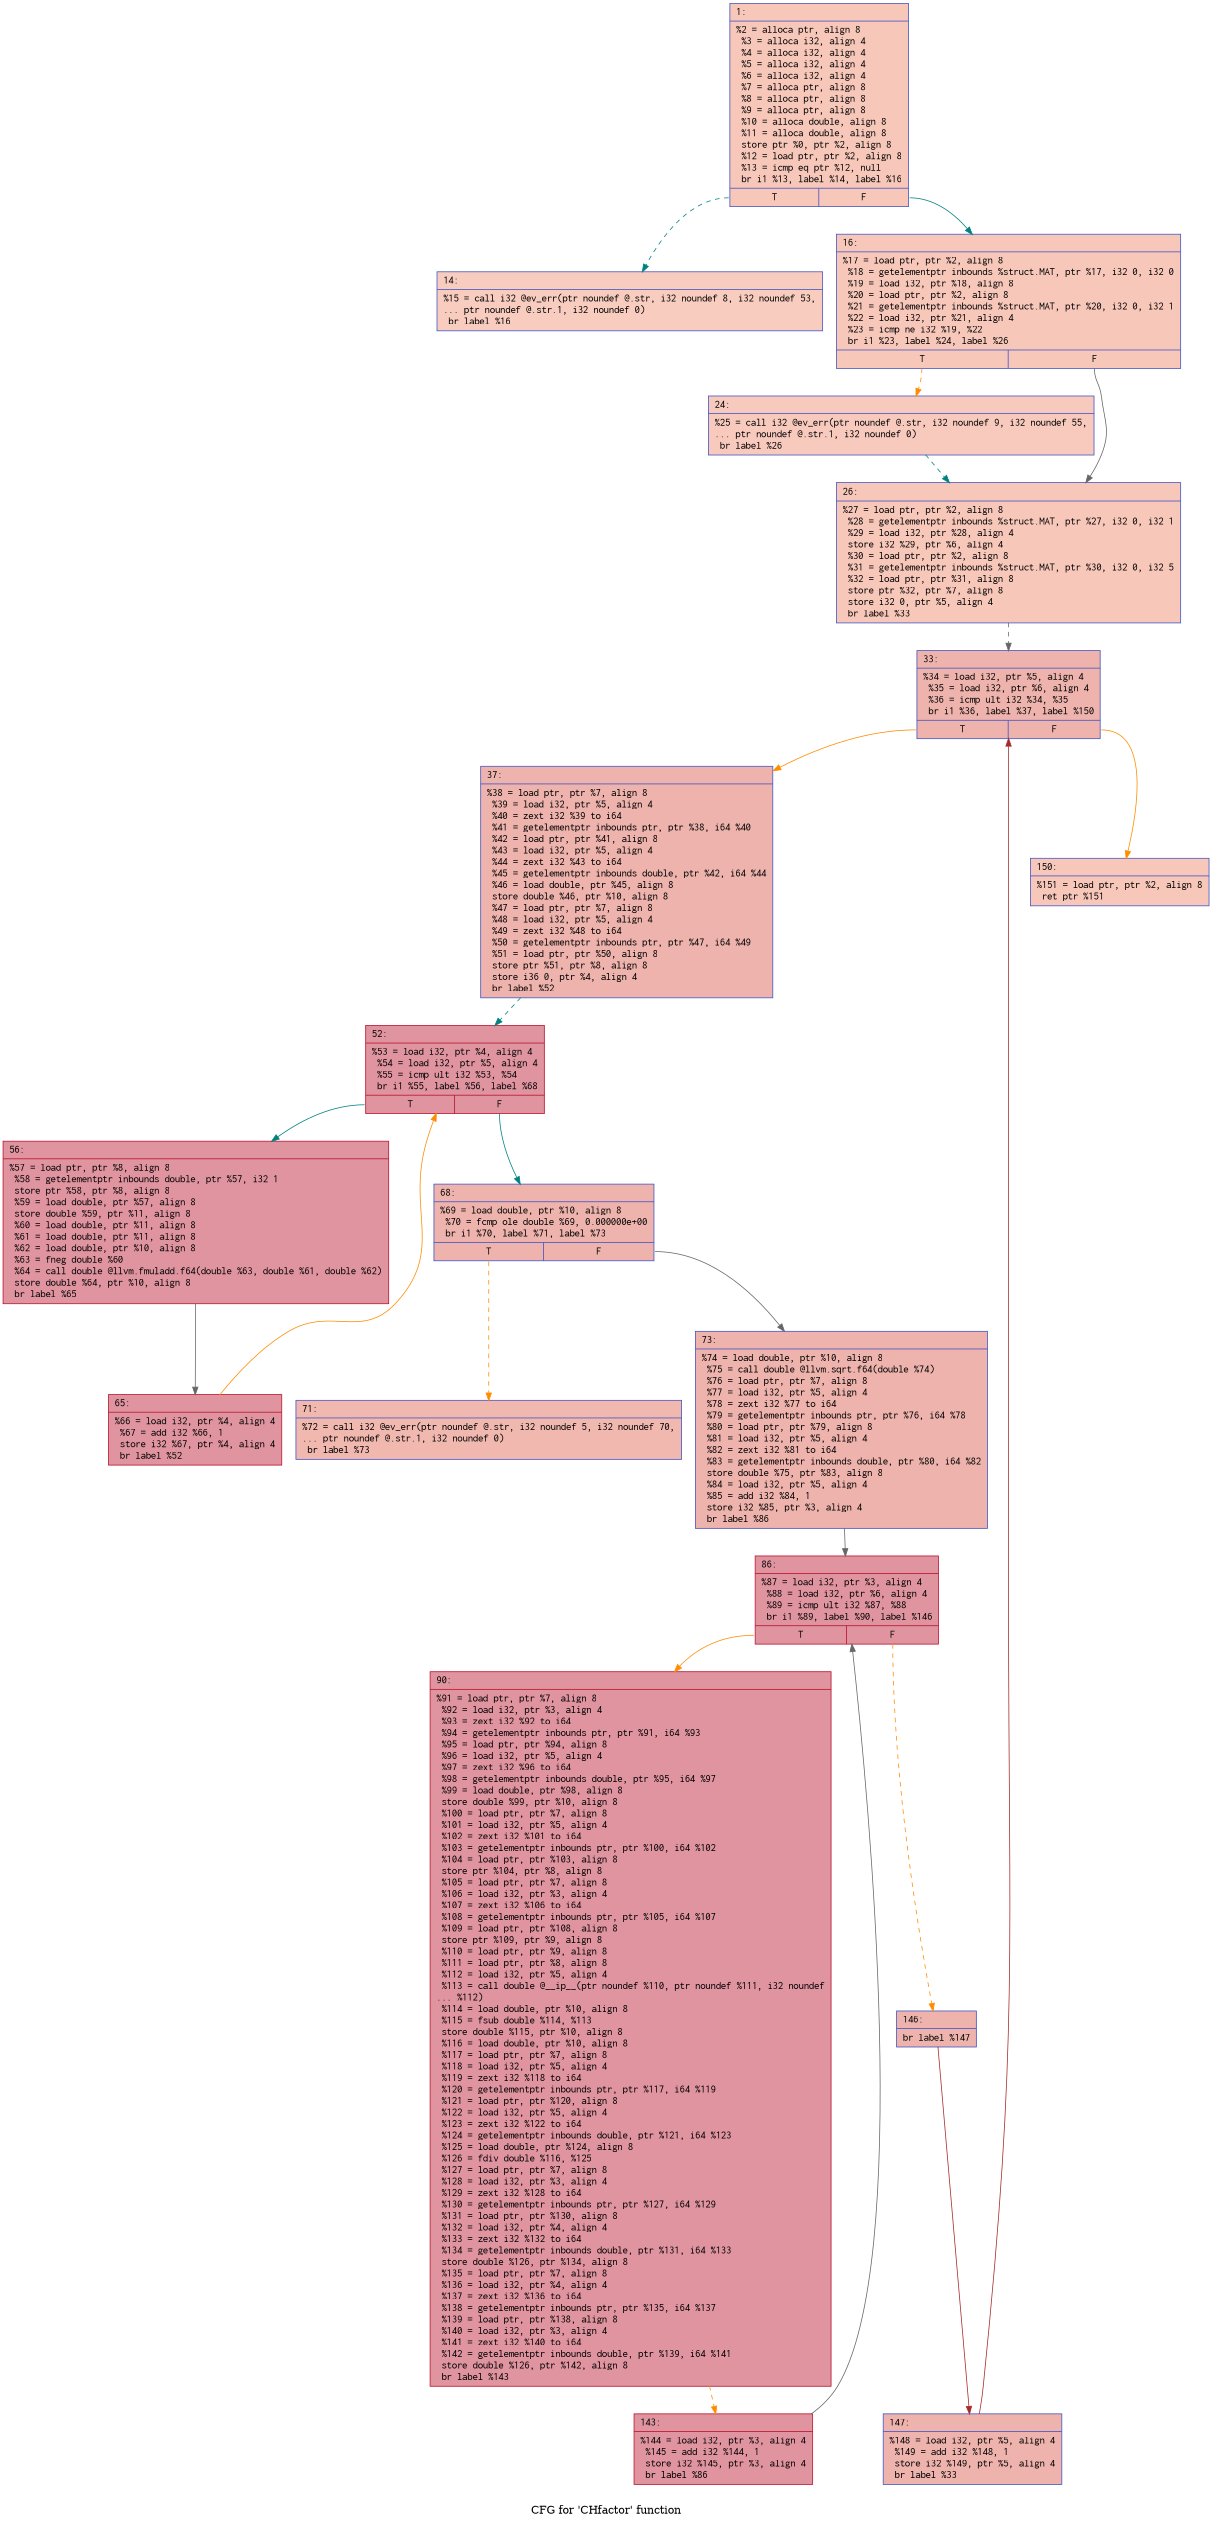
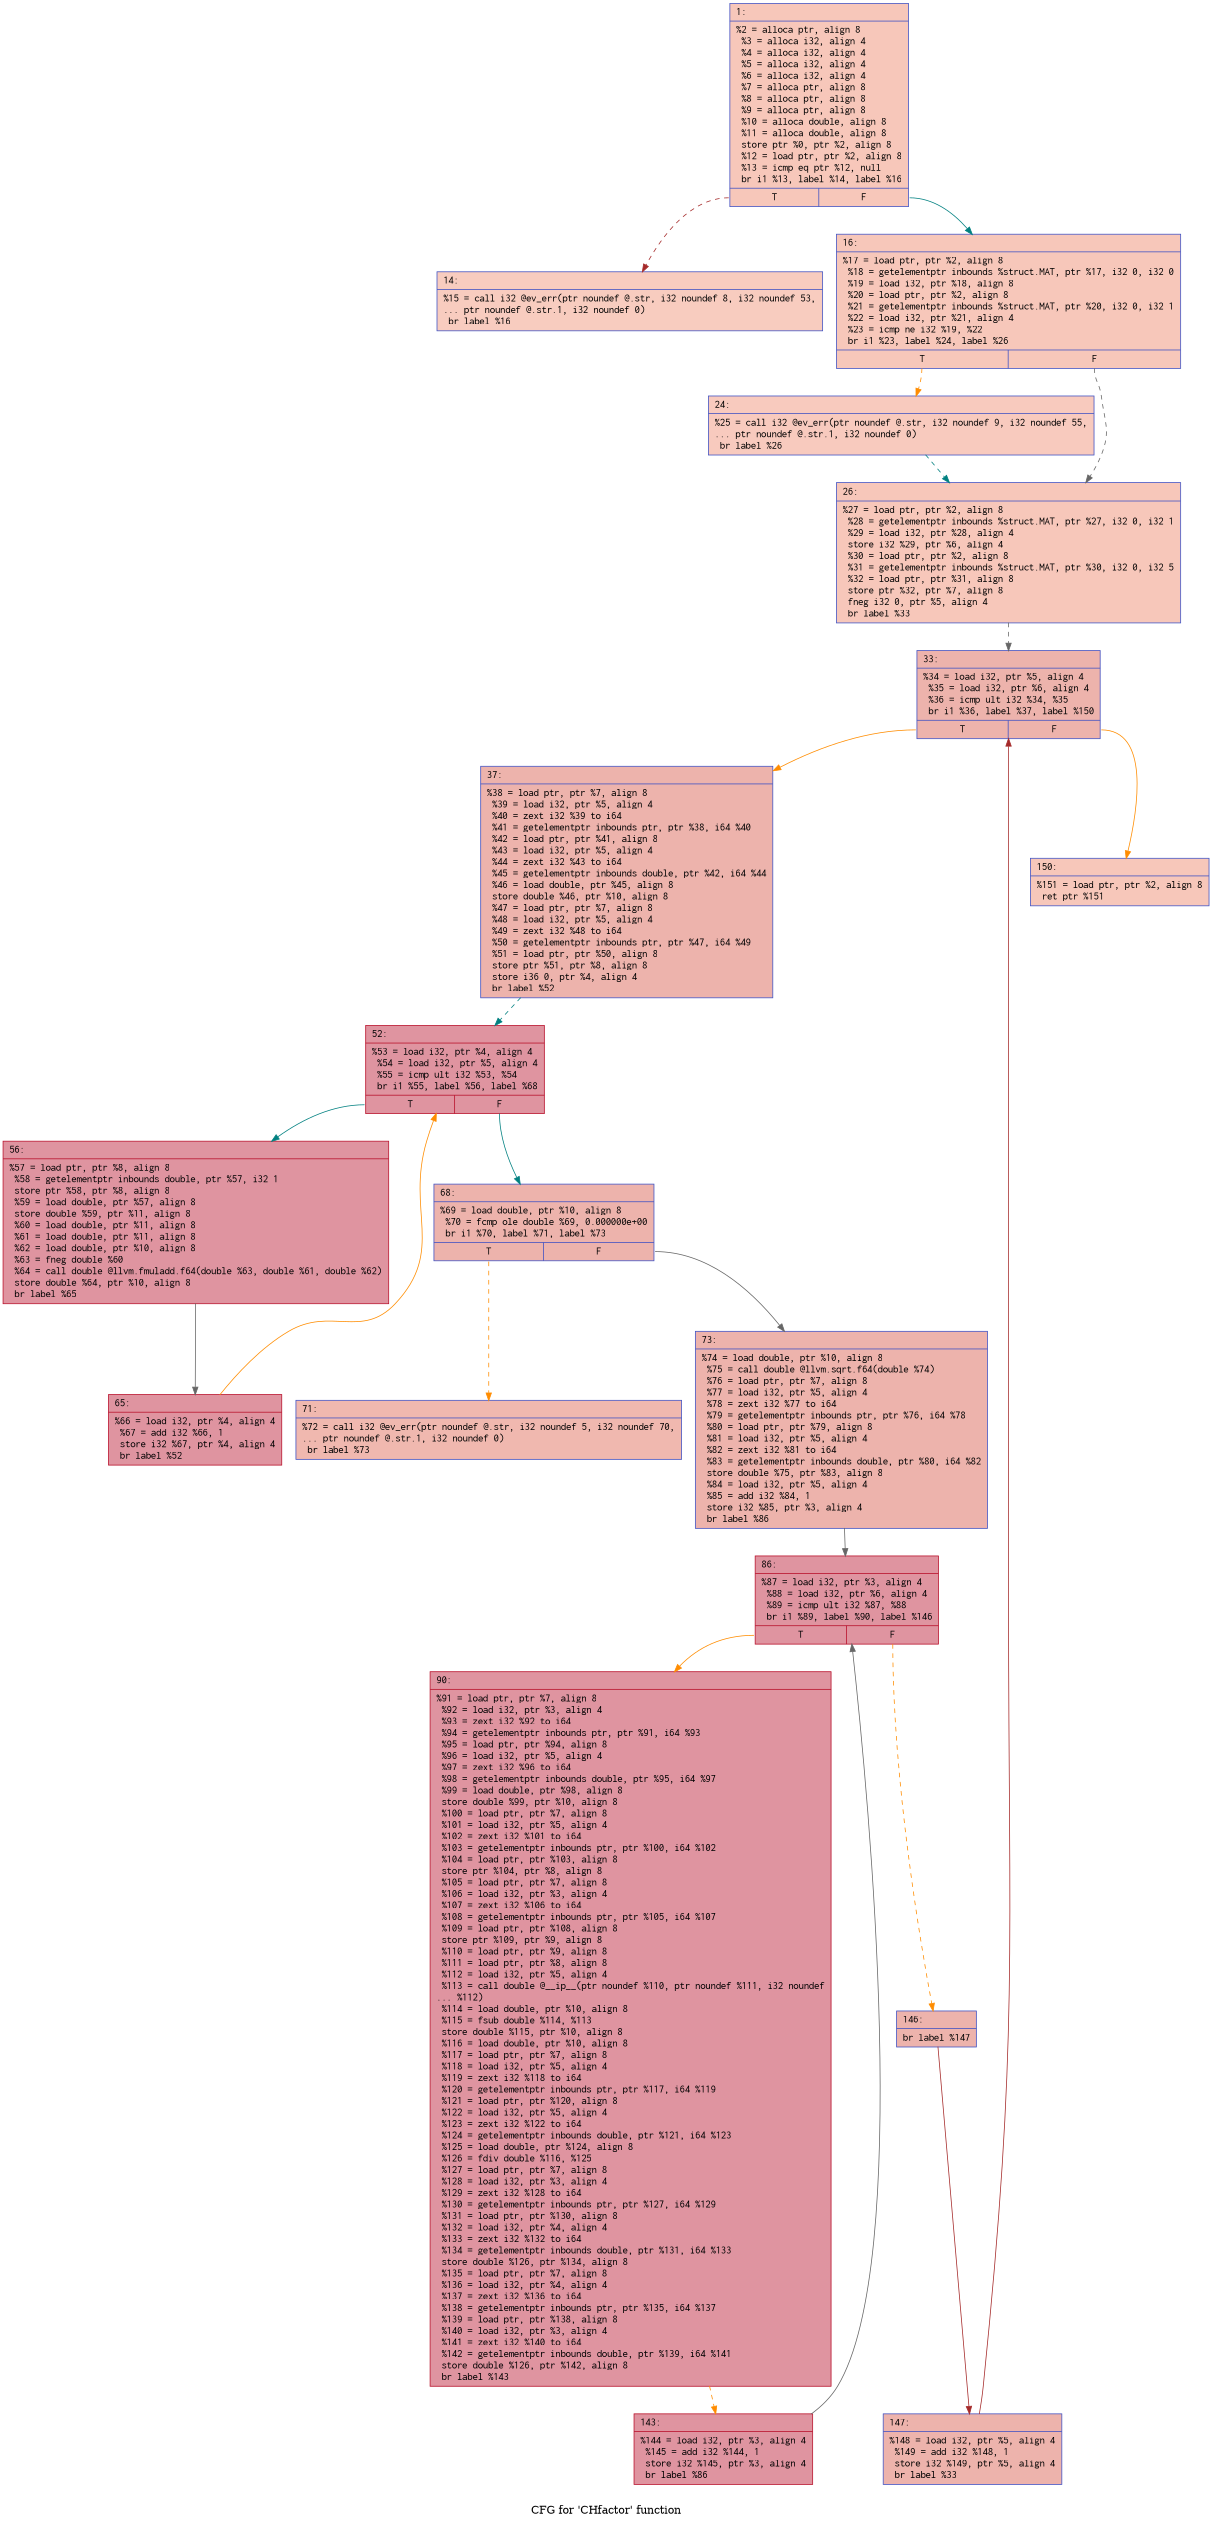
(679, 220) -> (679, 220)
(1106, 423) -> (1106, 423)
(918, 602) -> (915, 602)
